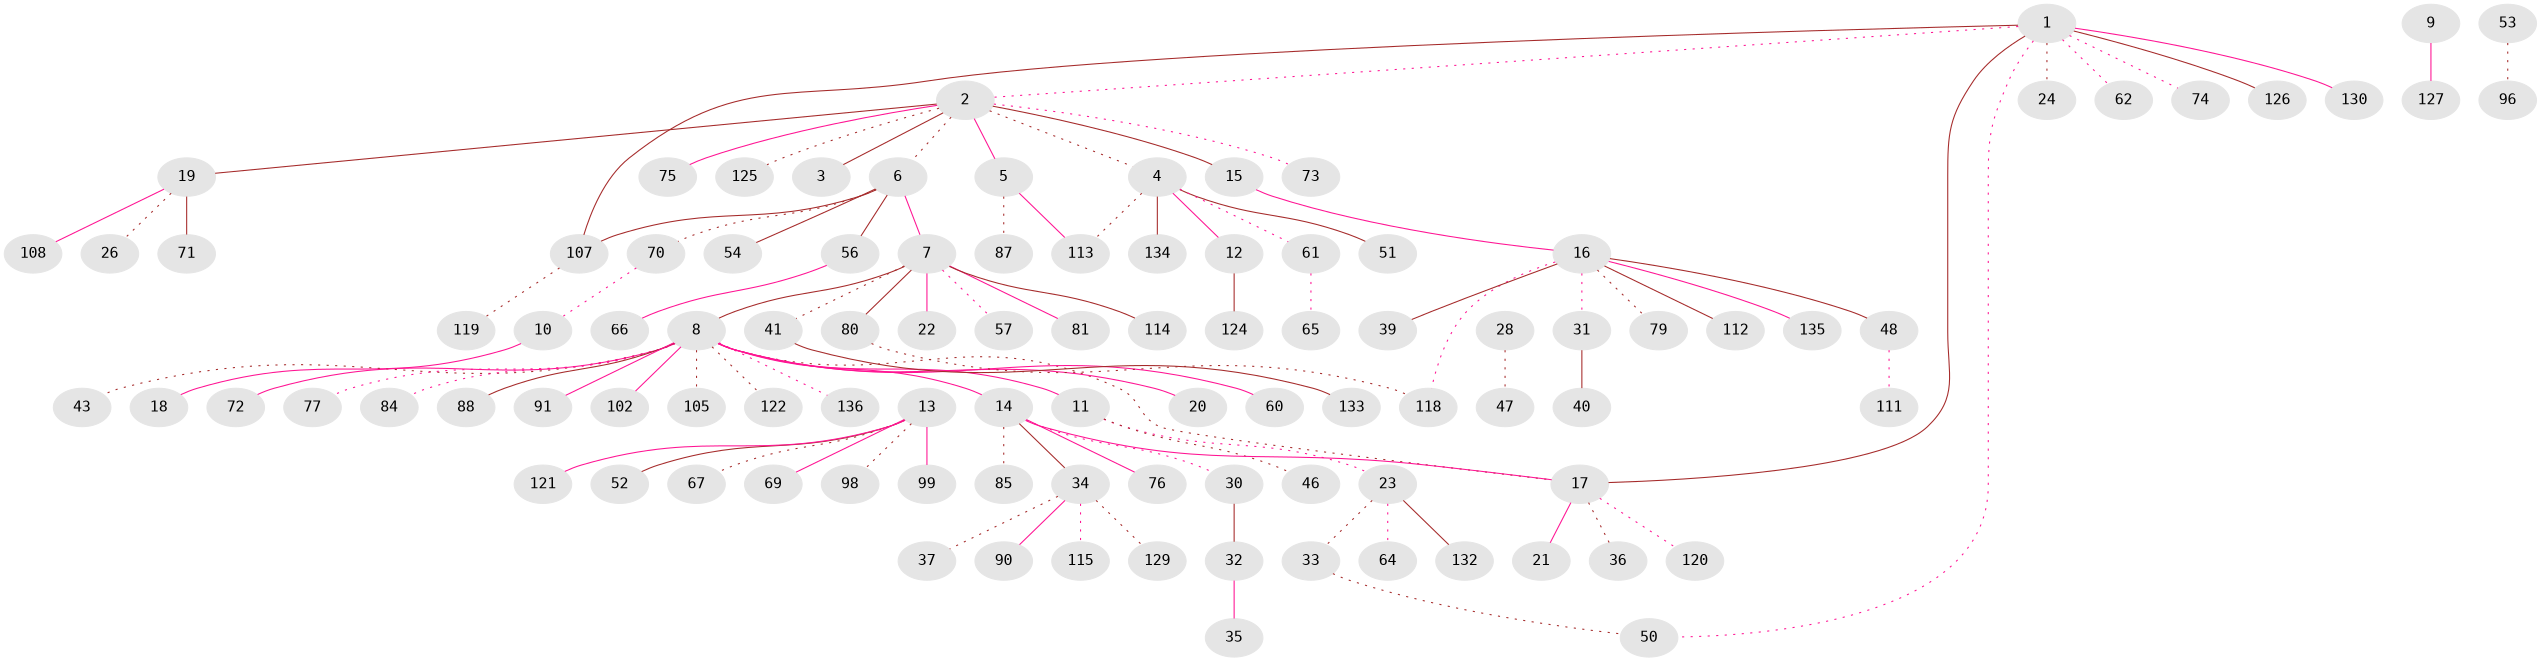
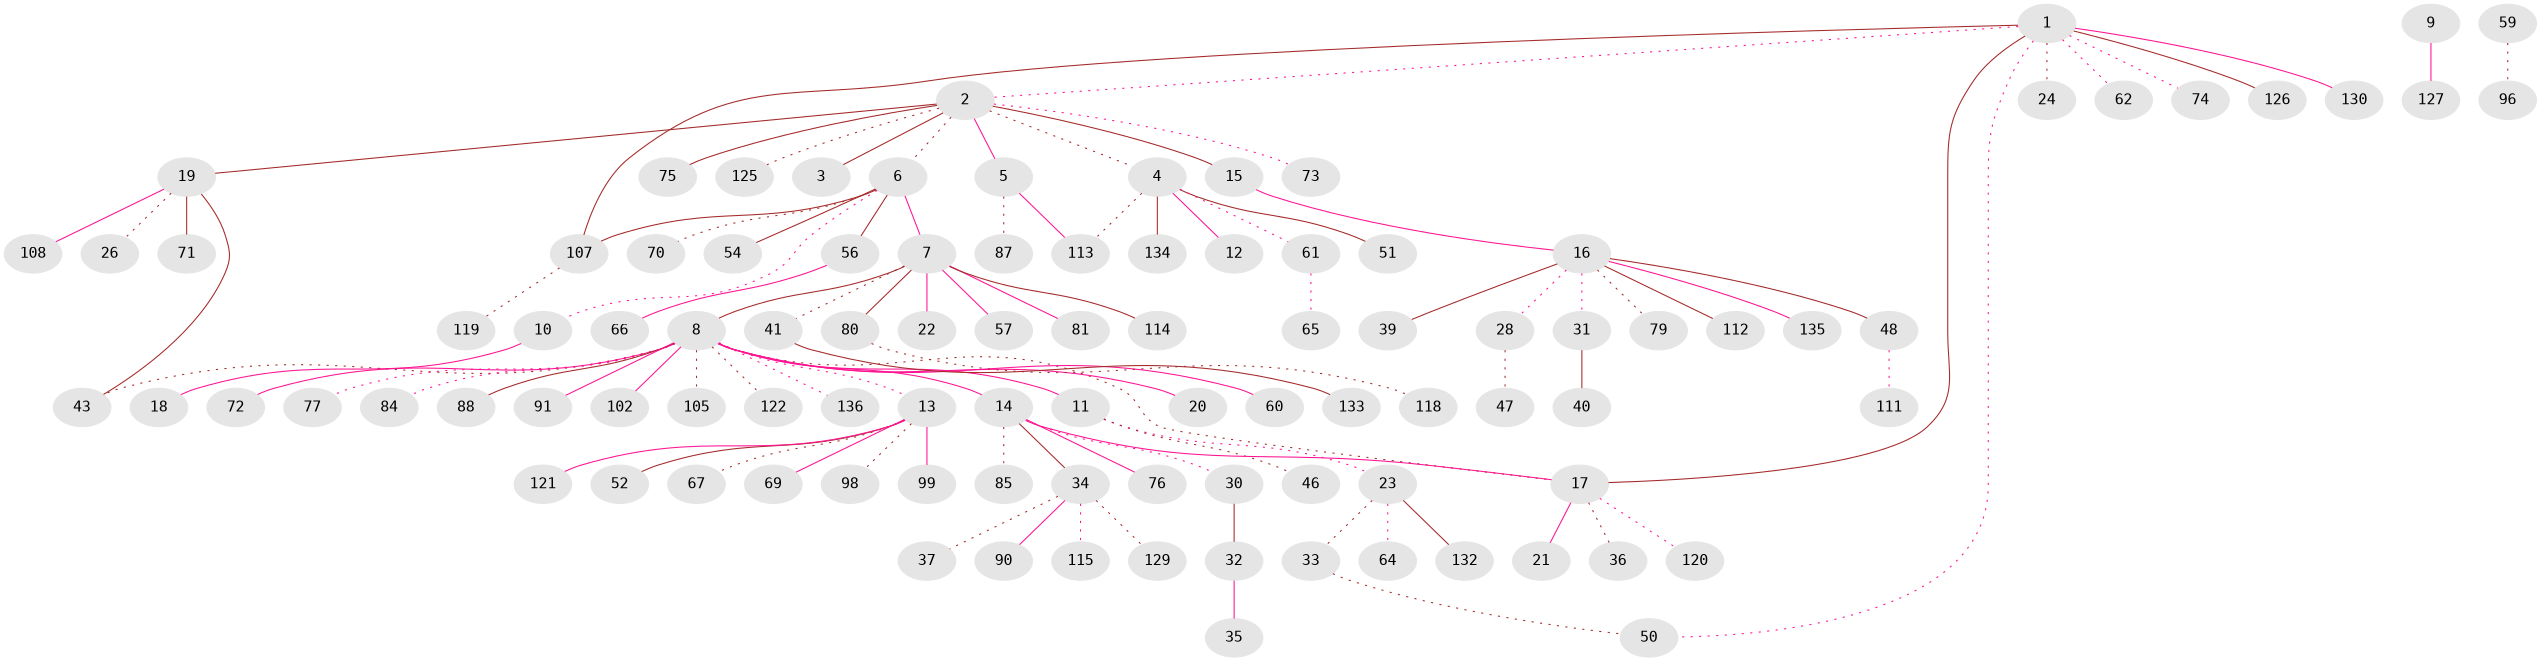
(2508, 23) -> (2508, 23)
(812, 129) -> (812, 129)
(600, 292) -> (760, 278)
(965, 292) -> (965, 292)
(1473, 306) -> (1544, 292)
none -> (202, 310)
(1234, 331) -> none
none -> (854, 378)
